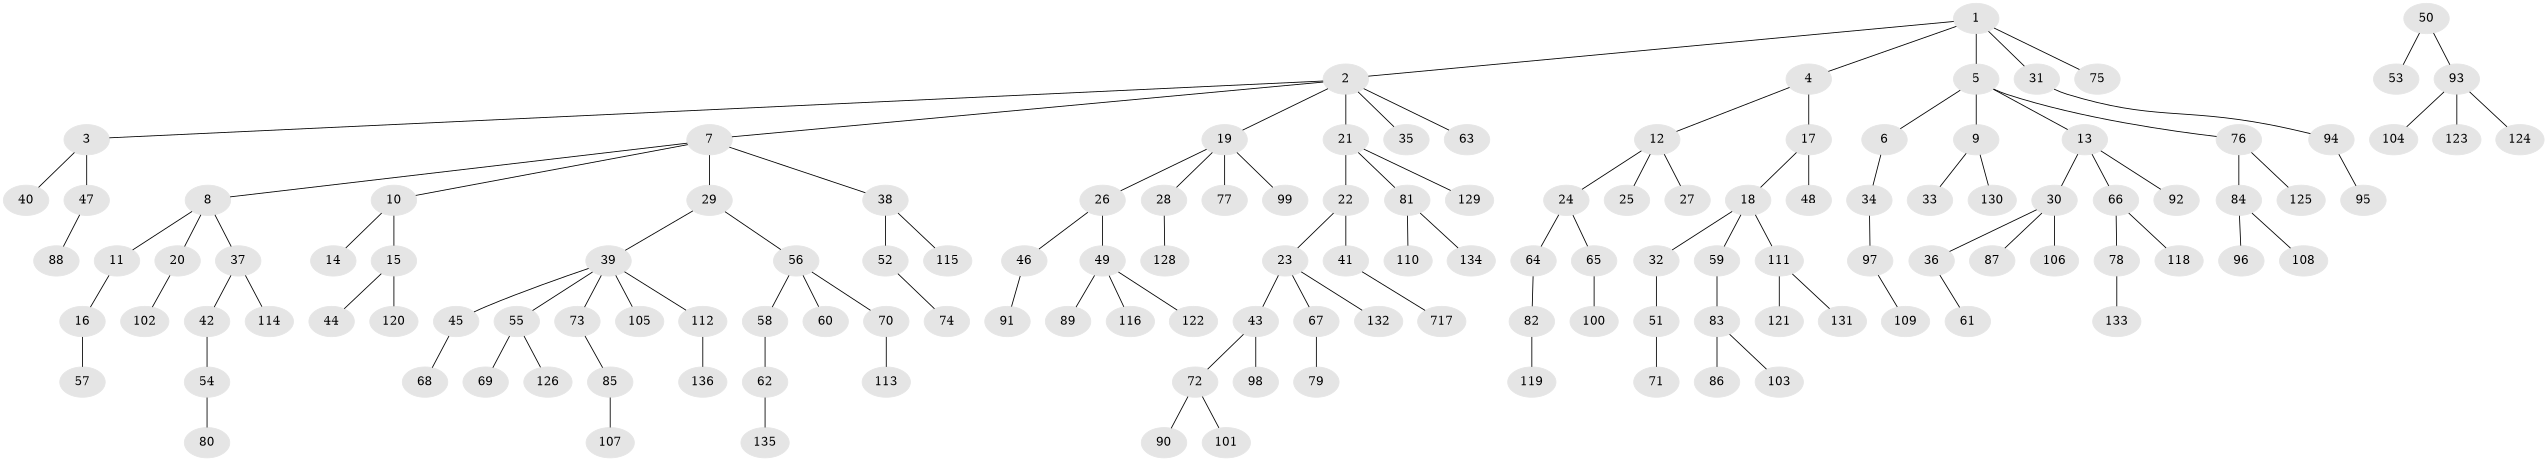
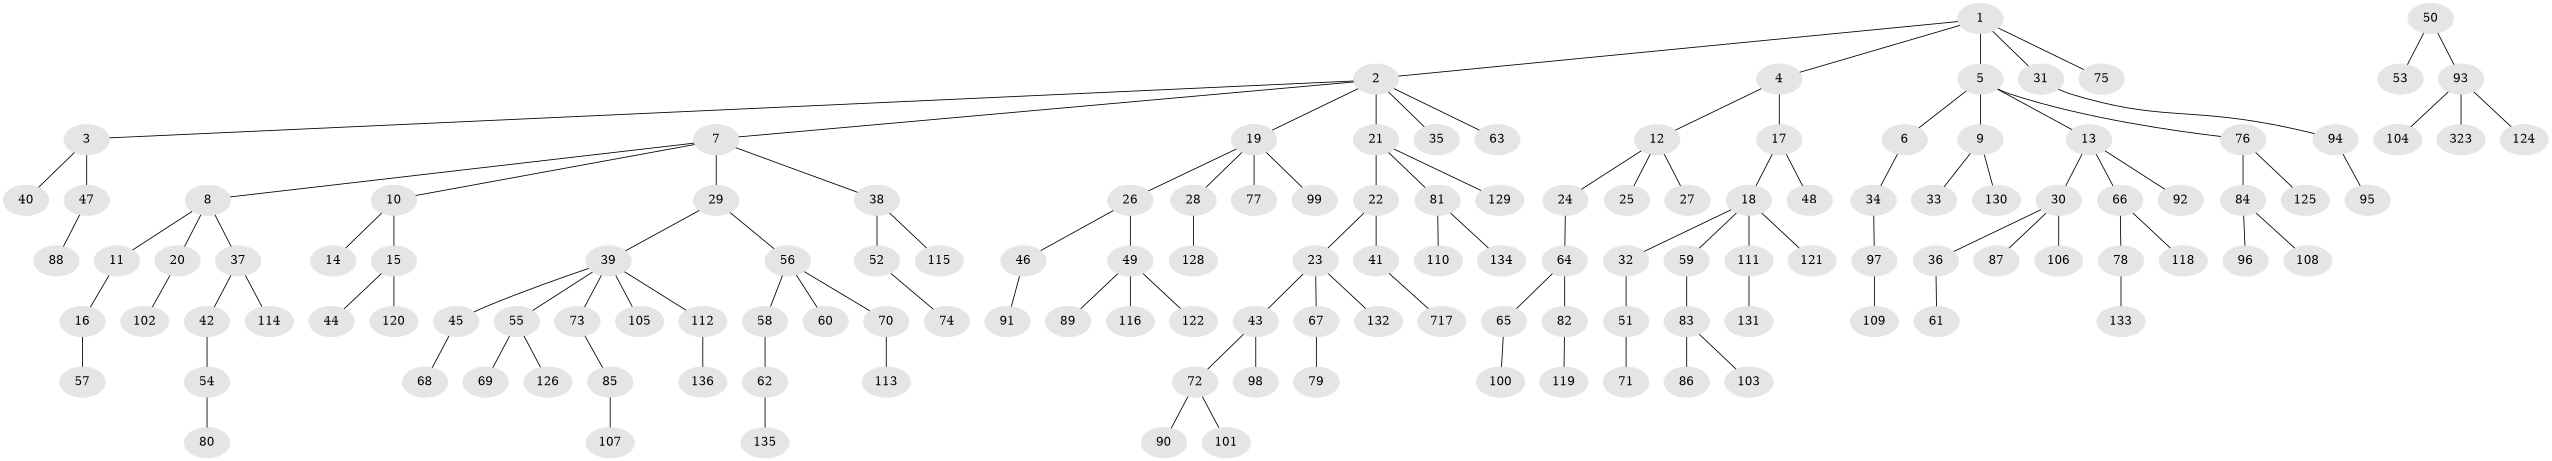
(2457, 140) -> (2461, 140)
(1580, 231) -> (1534, 291)
(1779, 291) -> (1780, 231)
